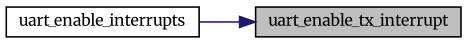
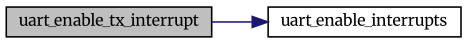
(219, 22) -> (232, 22)
